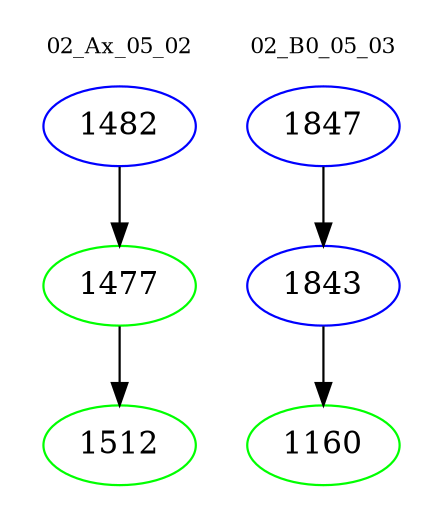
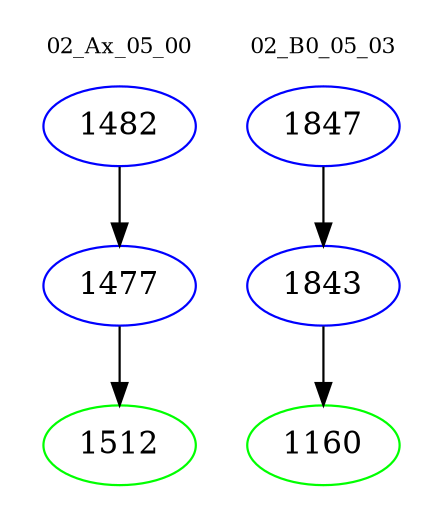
(120, 48) -> (120, 48)
(120, 286) -> (120, 286)
